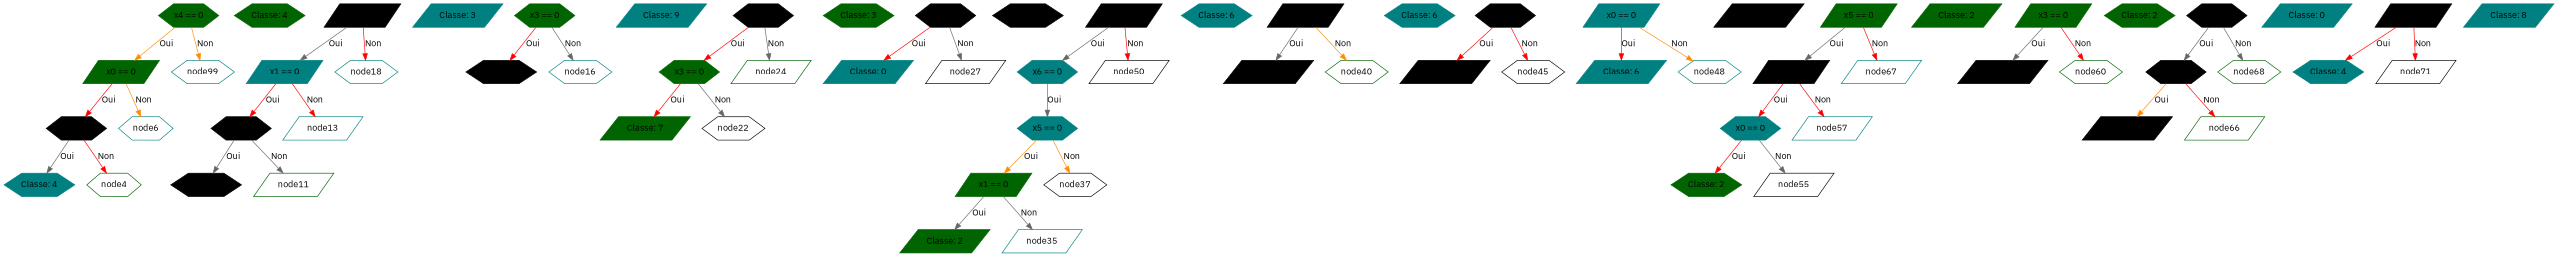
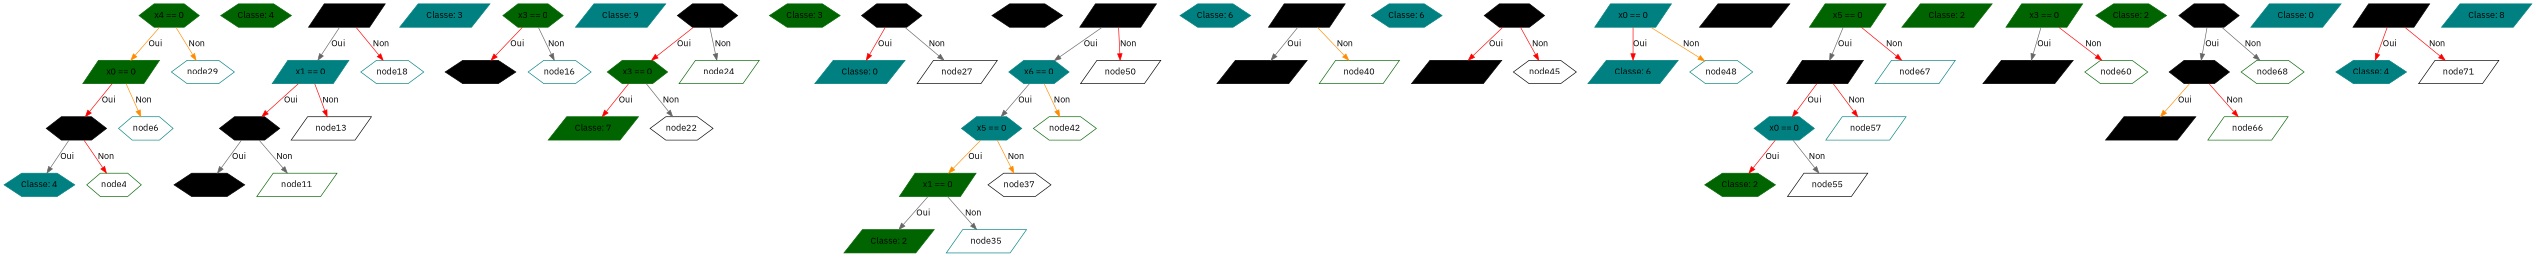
(203, 72) -> (203, 72)
(1357, 72) -> (1359, 72)
(323, 128) -> (331, 128)
none -> (1065, 128)
